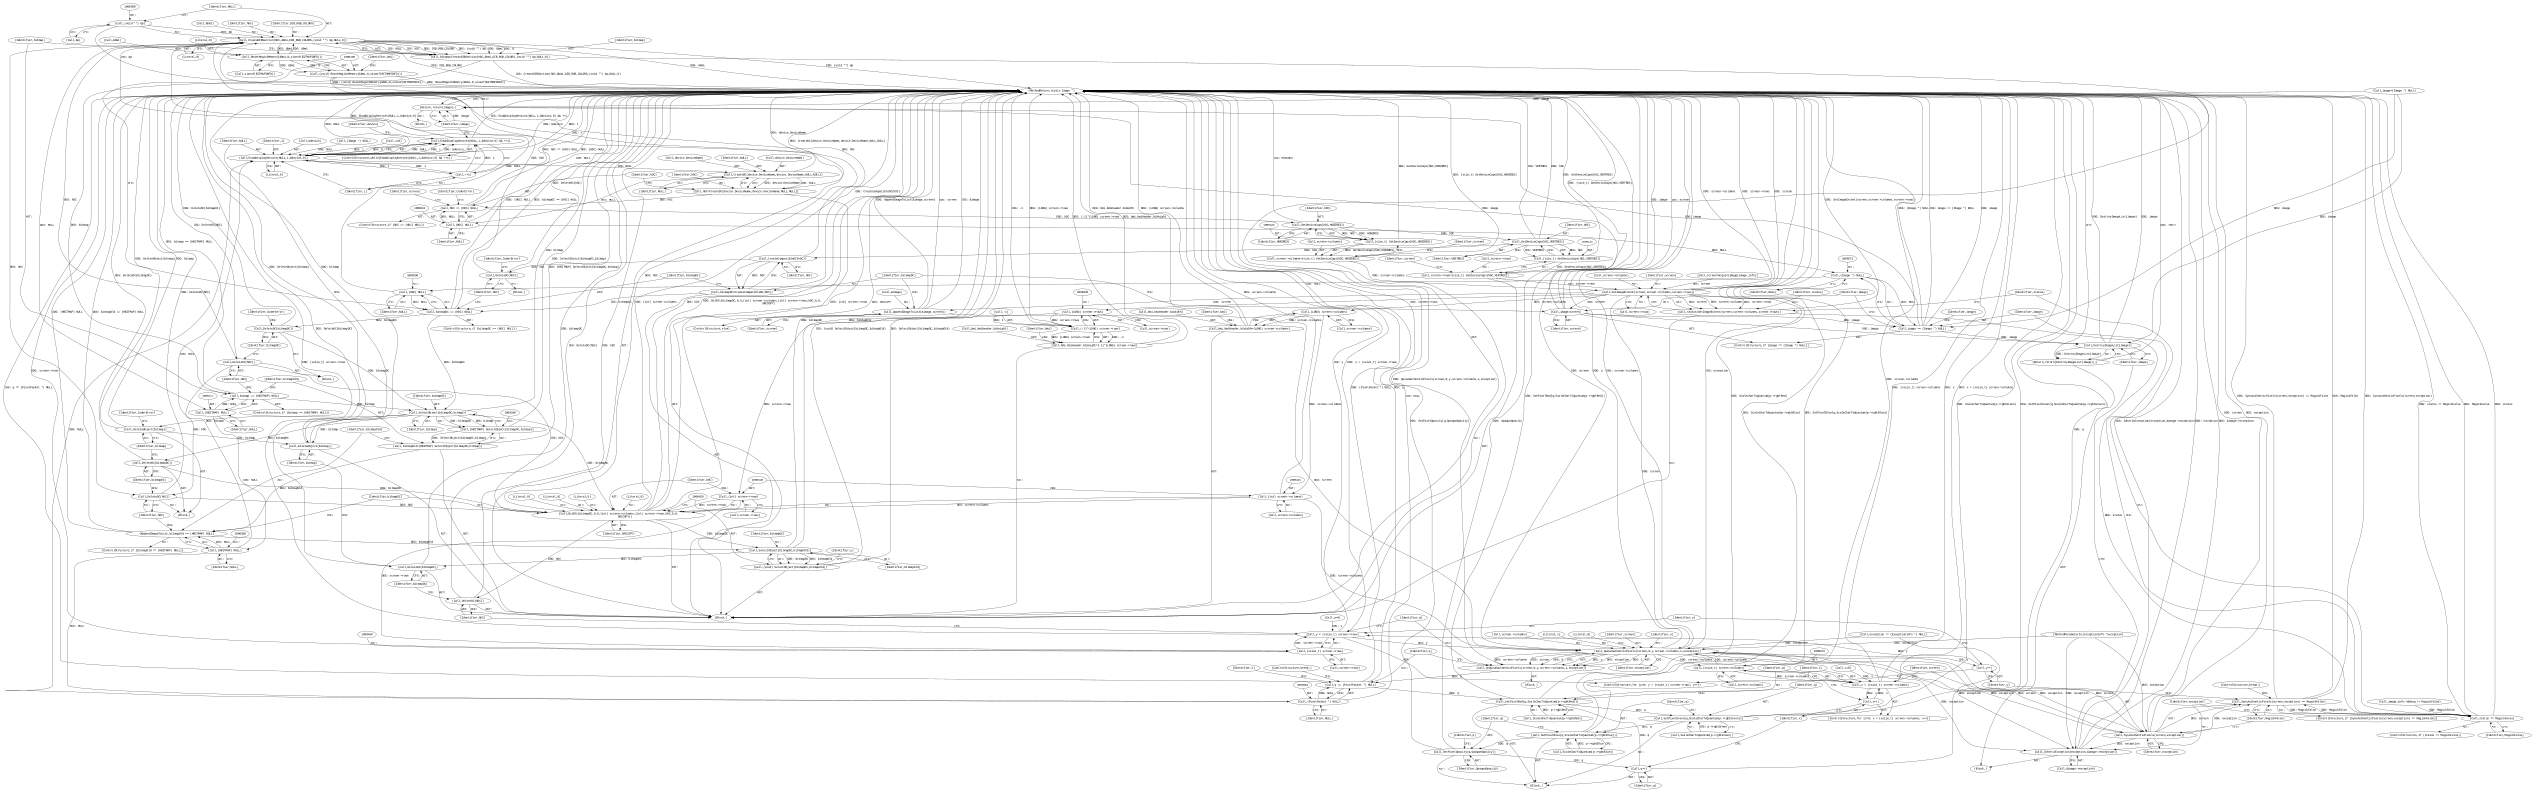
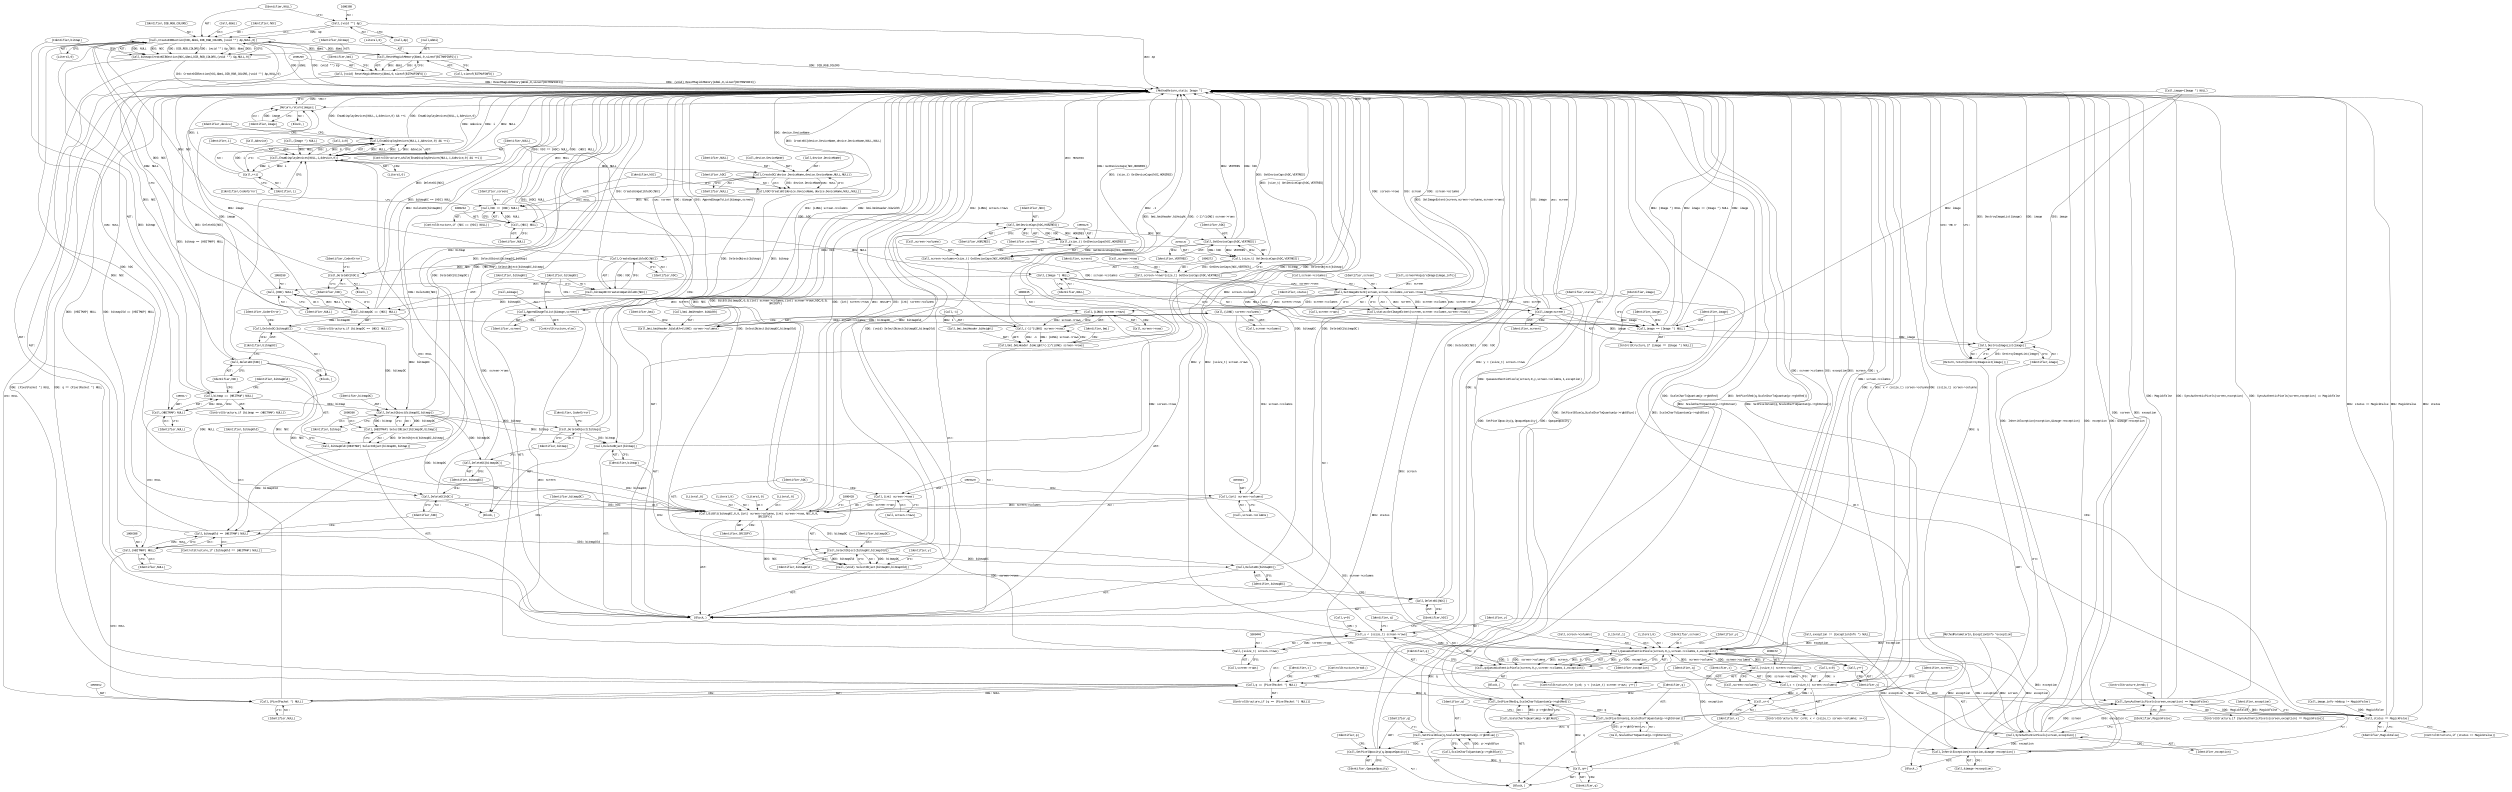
(177, 534) -> (221, 534)
none -> (1272, 702)
